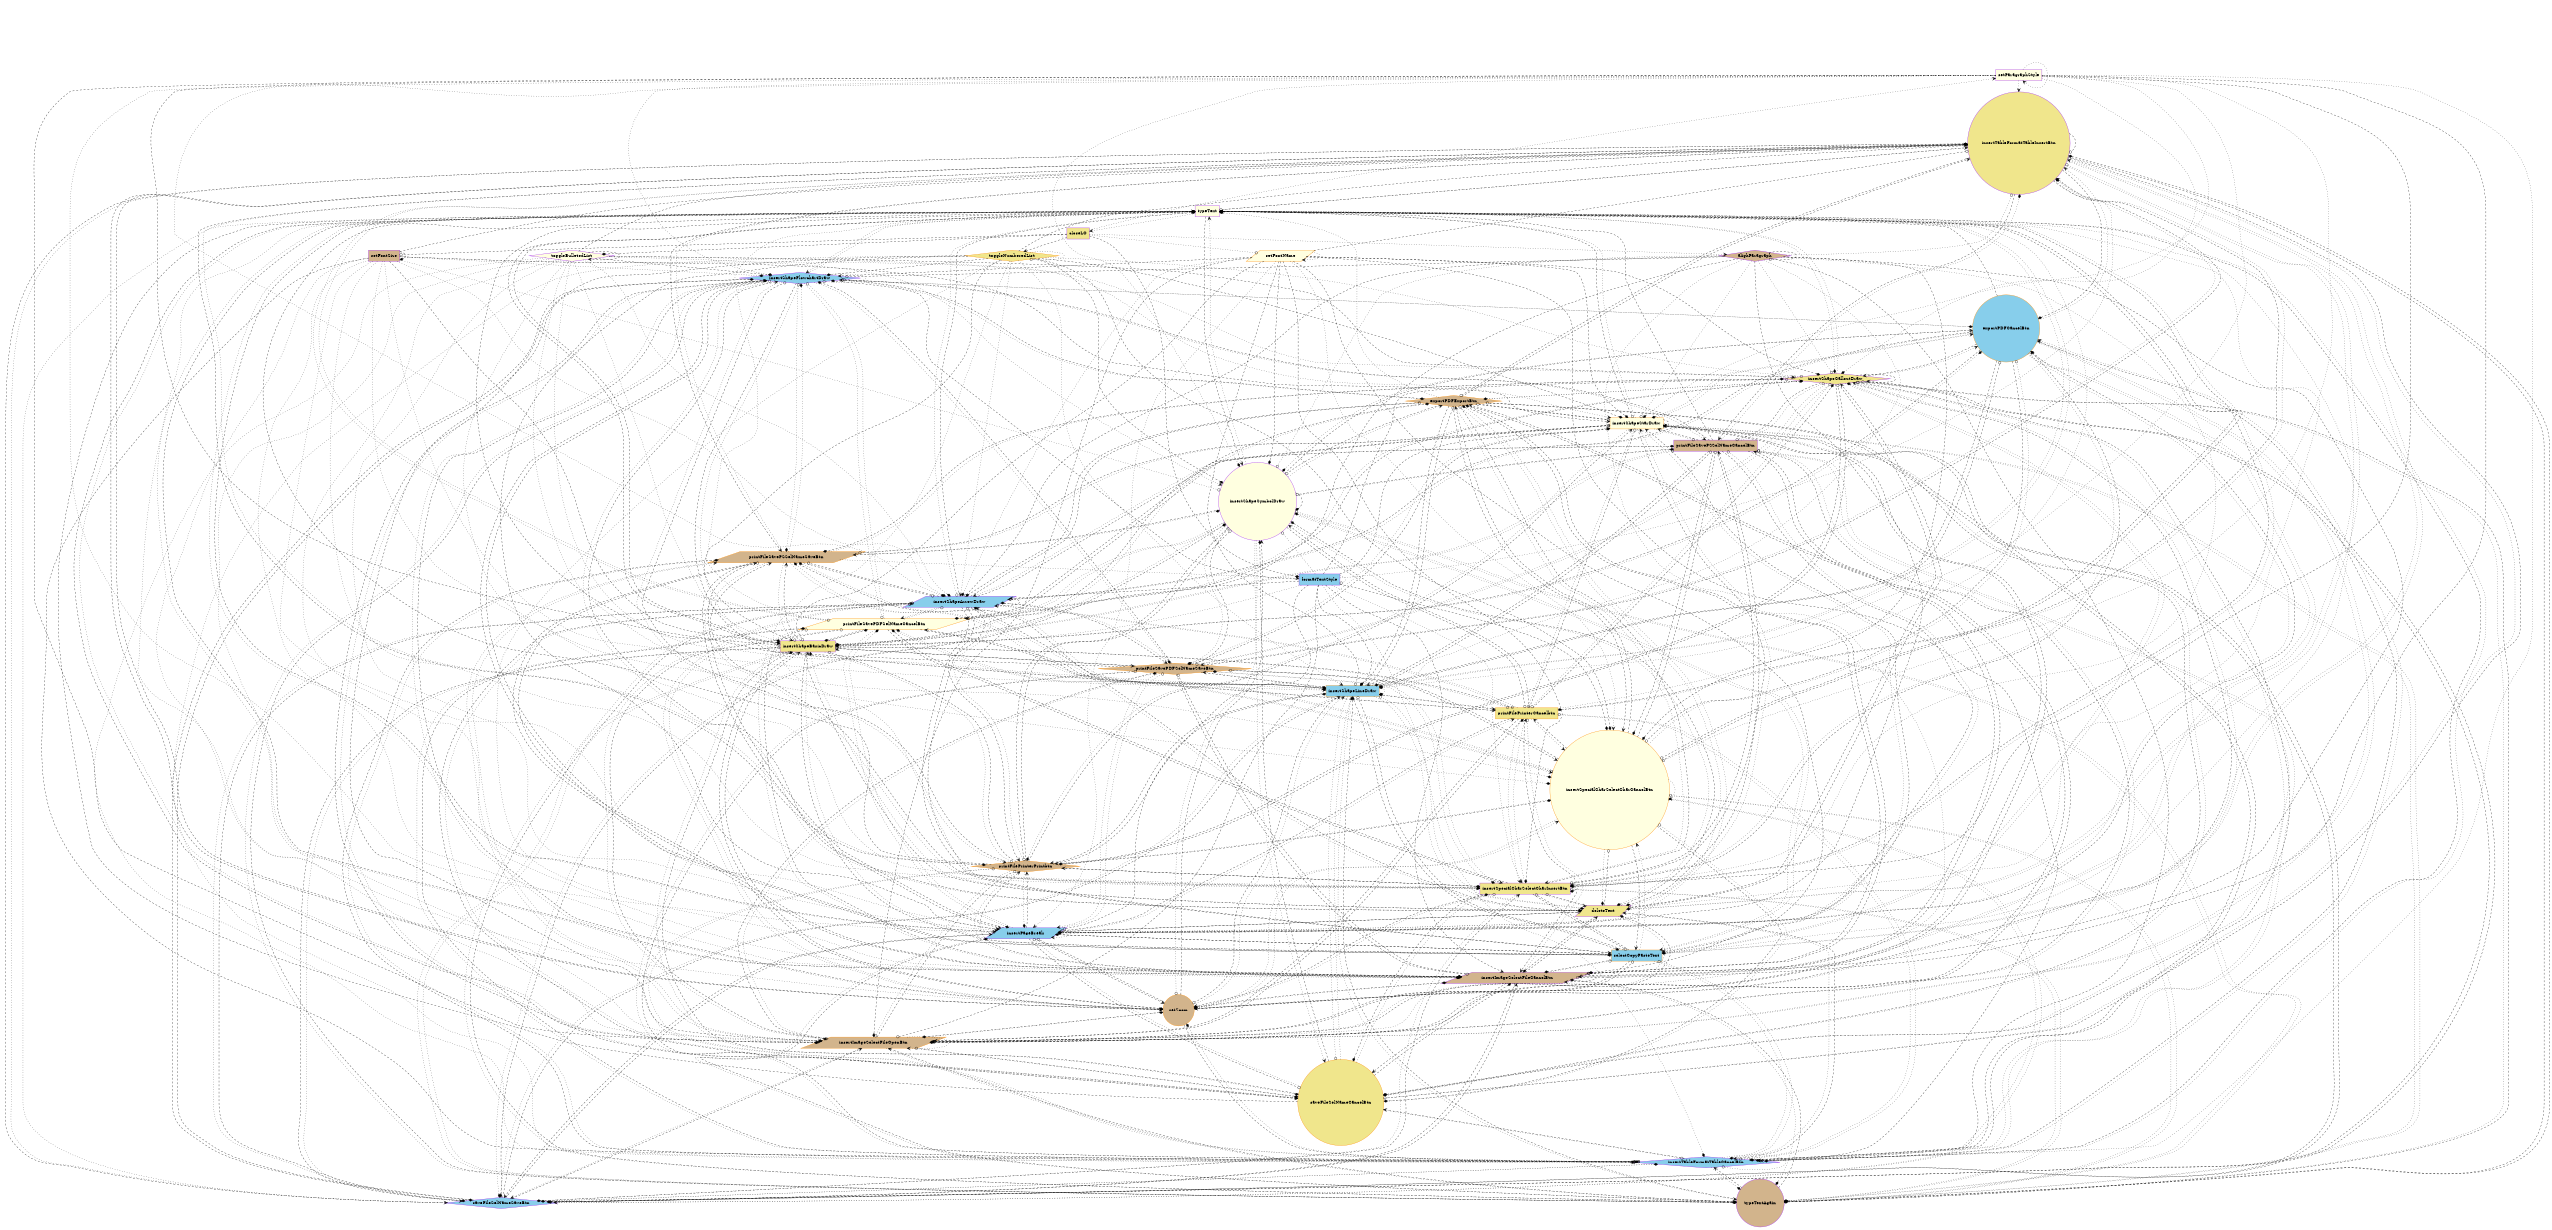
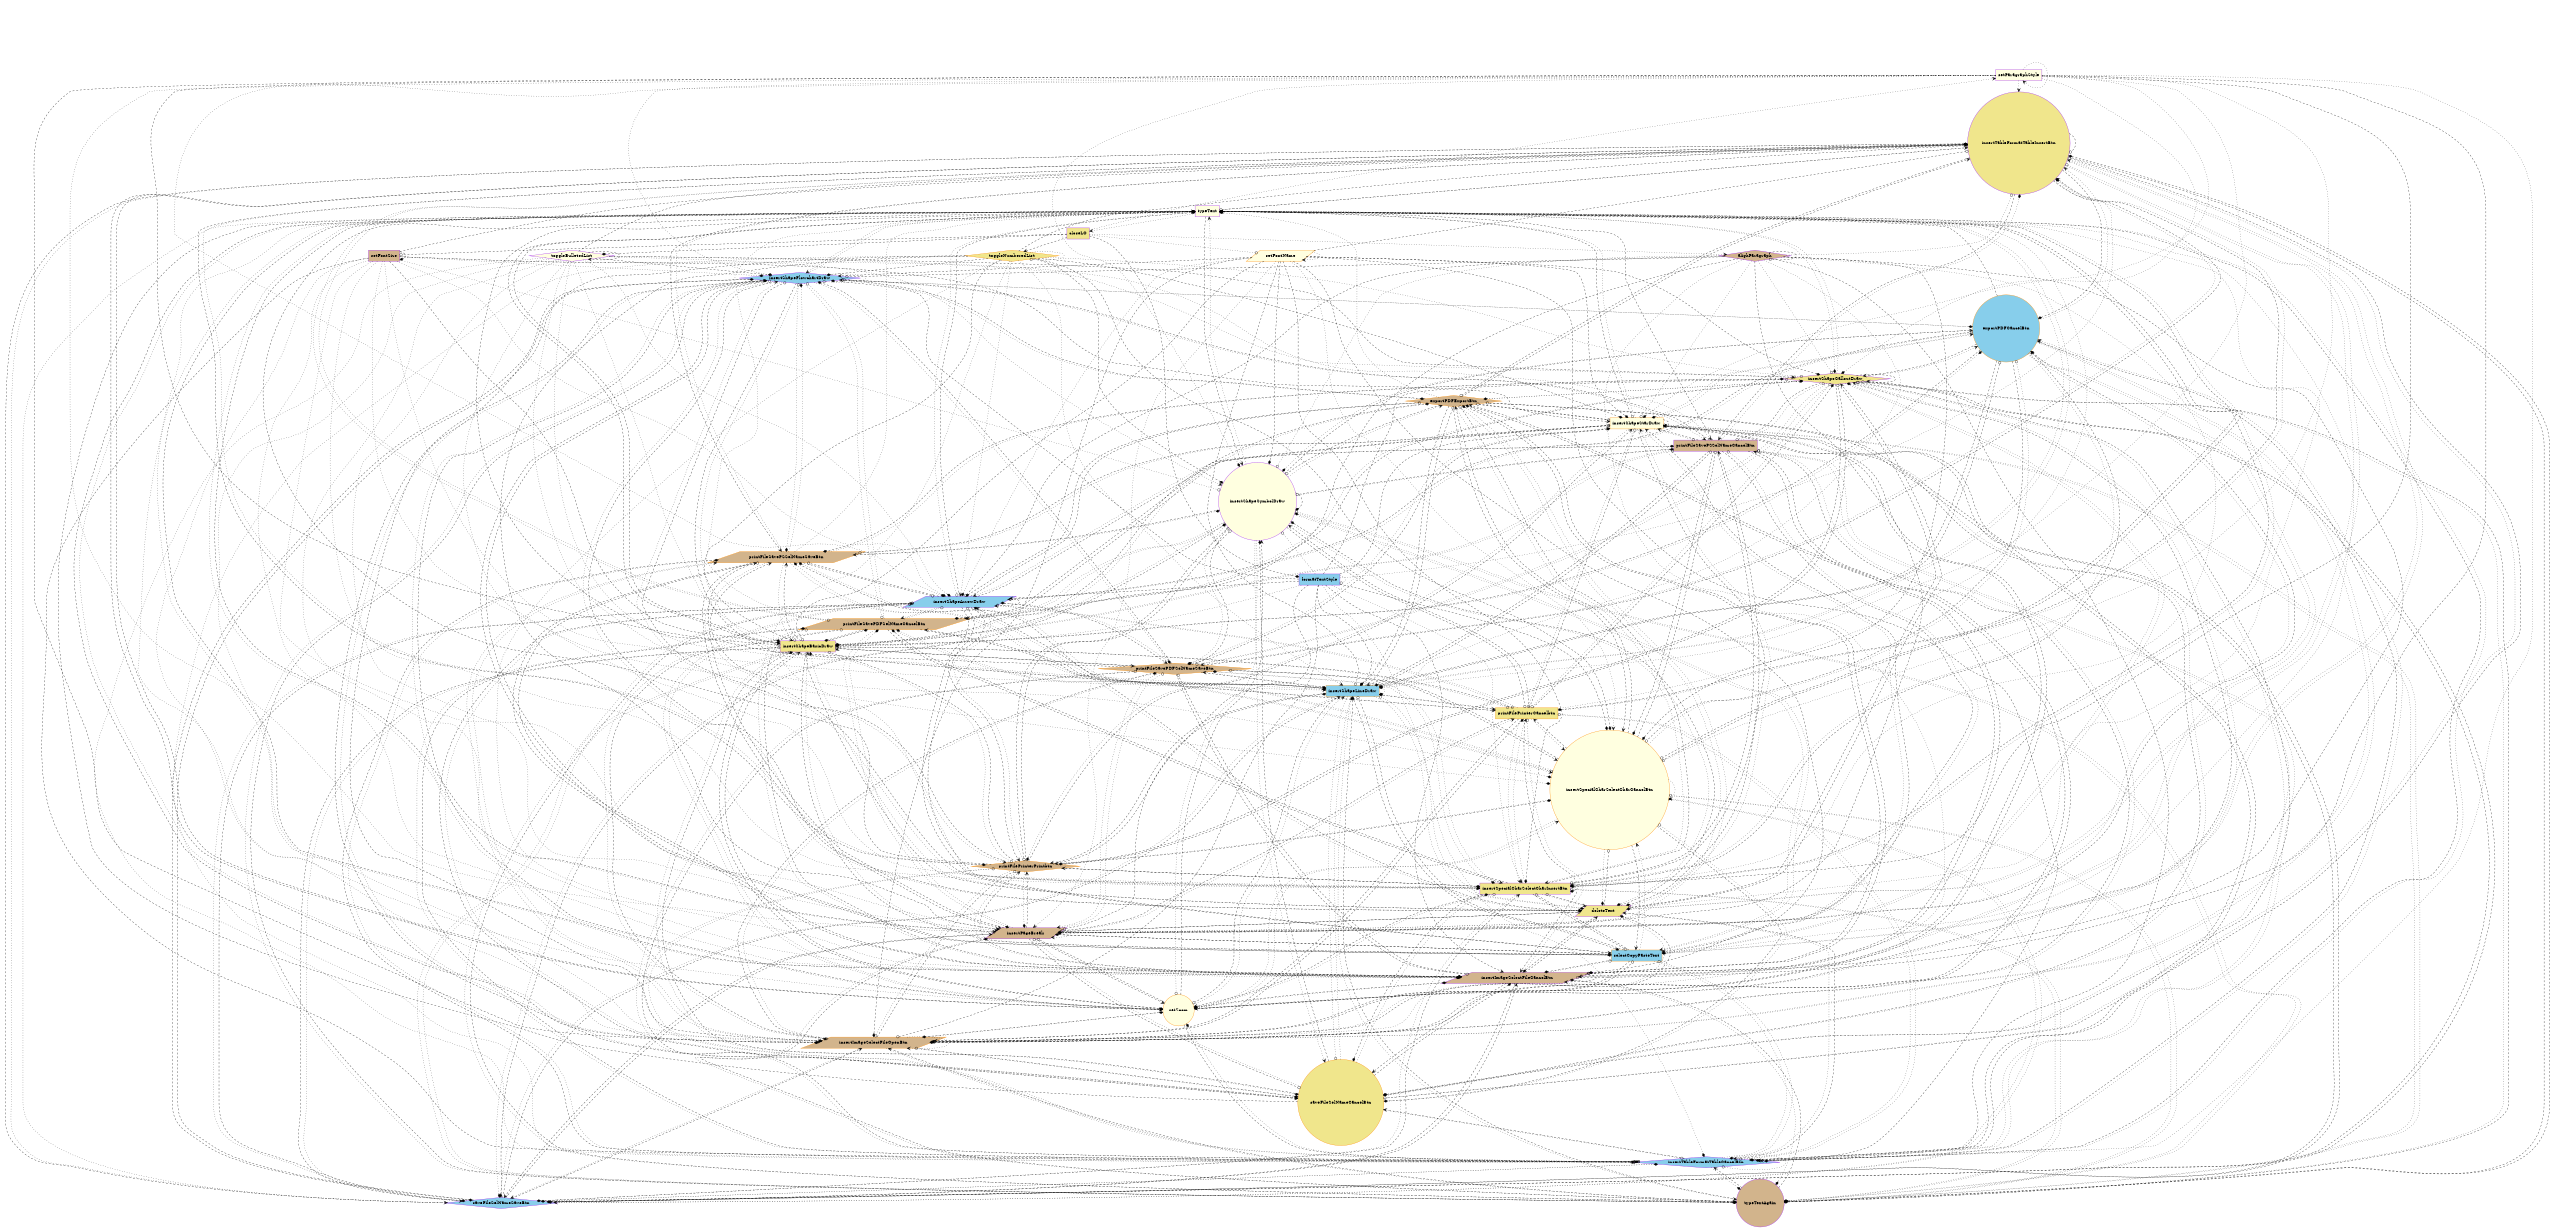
(1117, 299) -> (1200, 305)
(1068, 569) -> (888, 245)
(884, 624) -> (884, 624)
(1026, 933) -> (1026, 933)
(1179, 1010) -> (1179, 1010)
